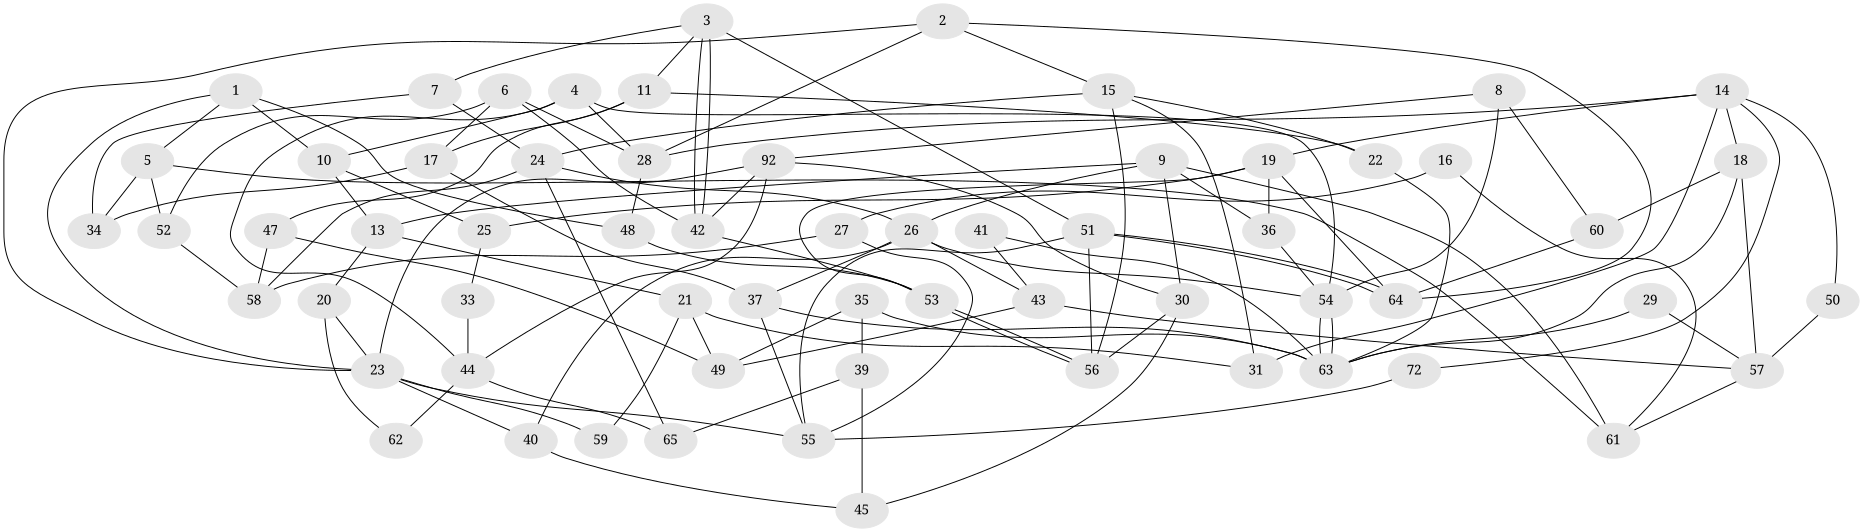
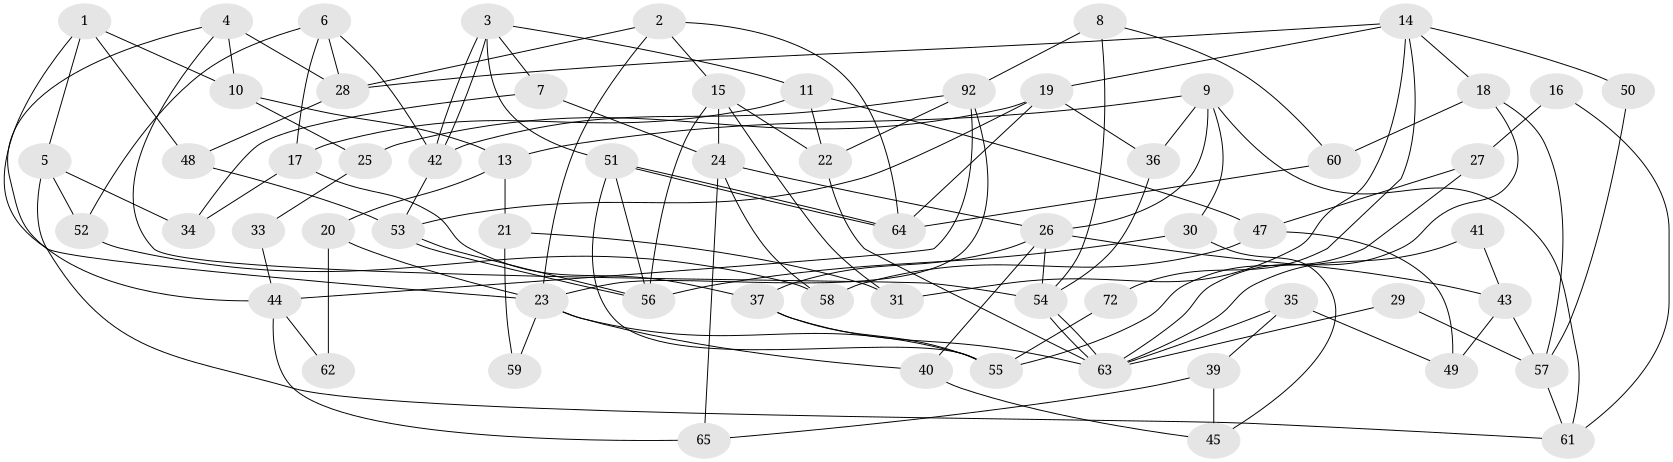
(997, 205) -> (874, 137)
(544, 256) -> (1408, 184)
(702, 336) -> none
